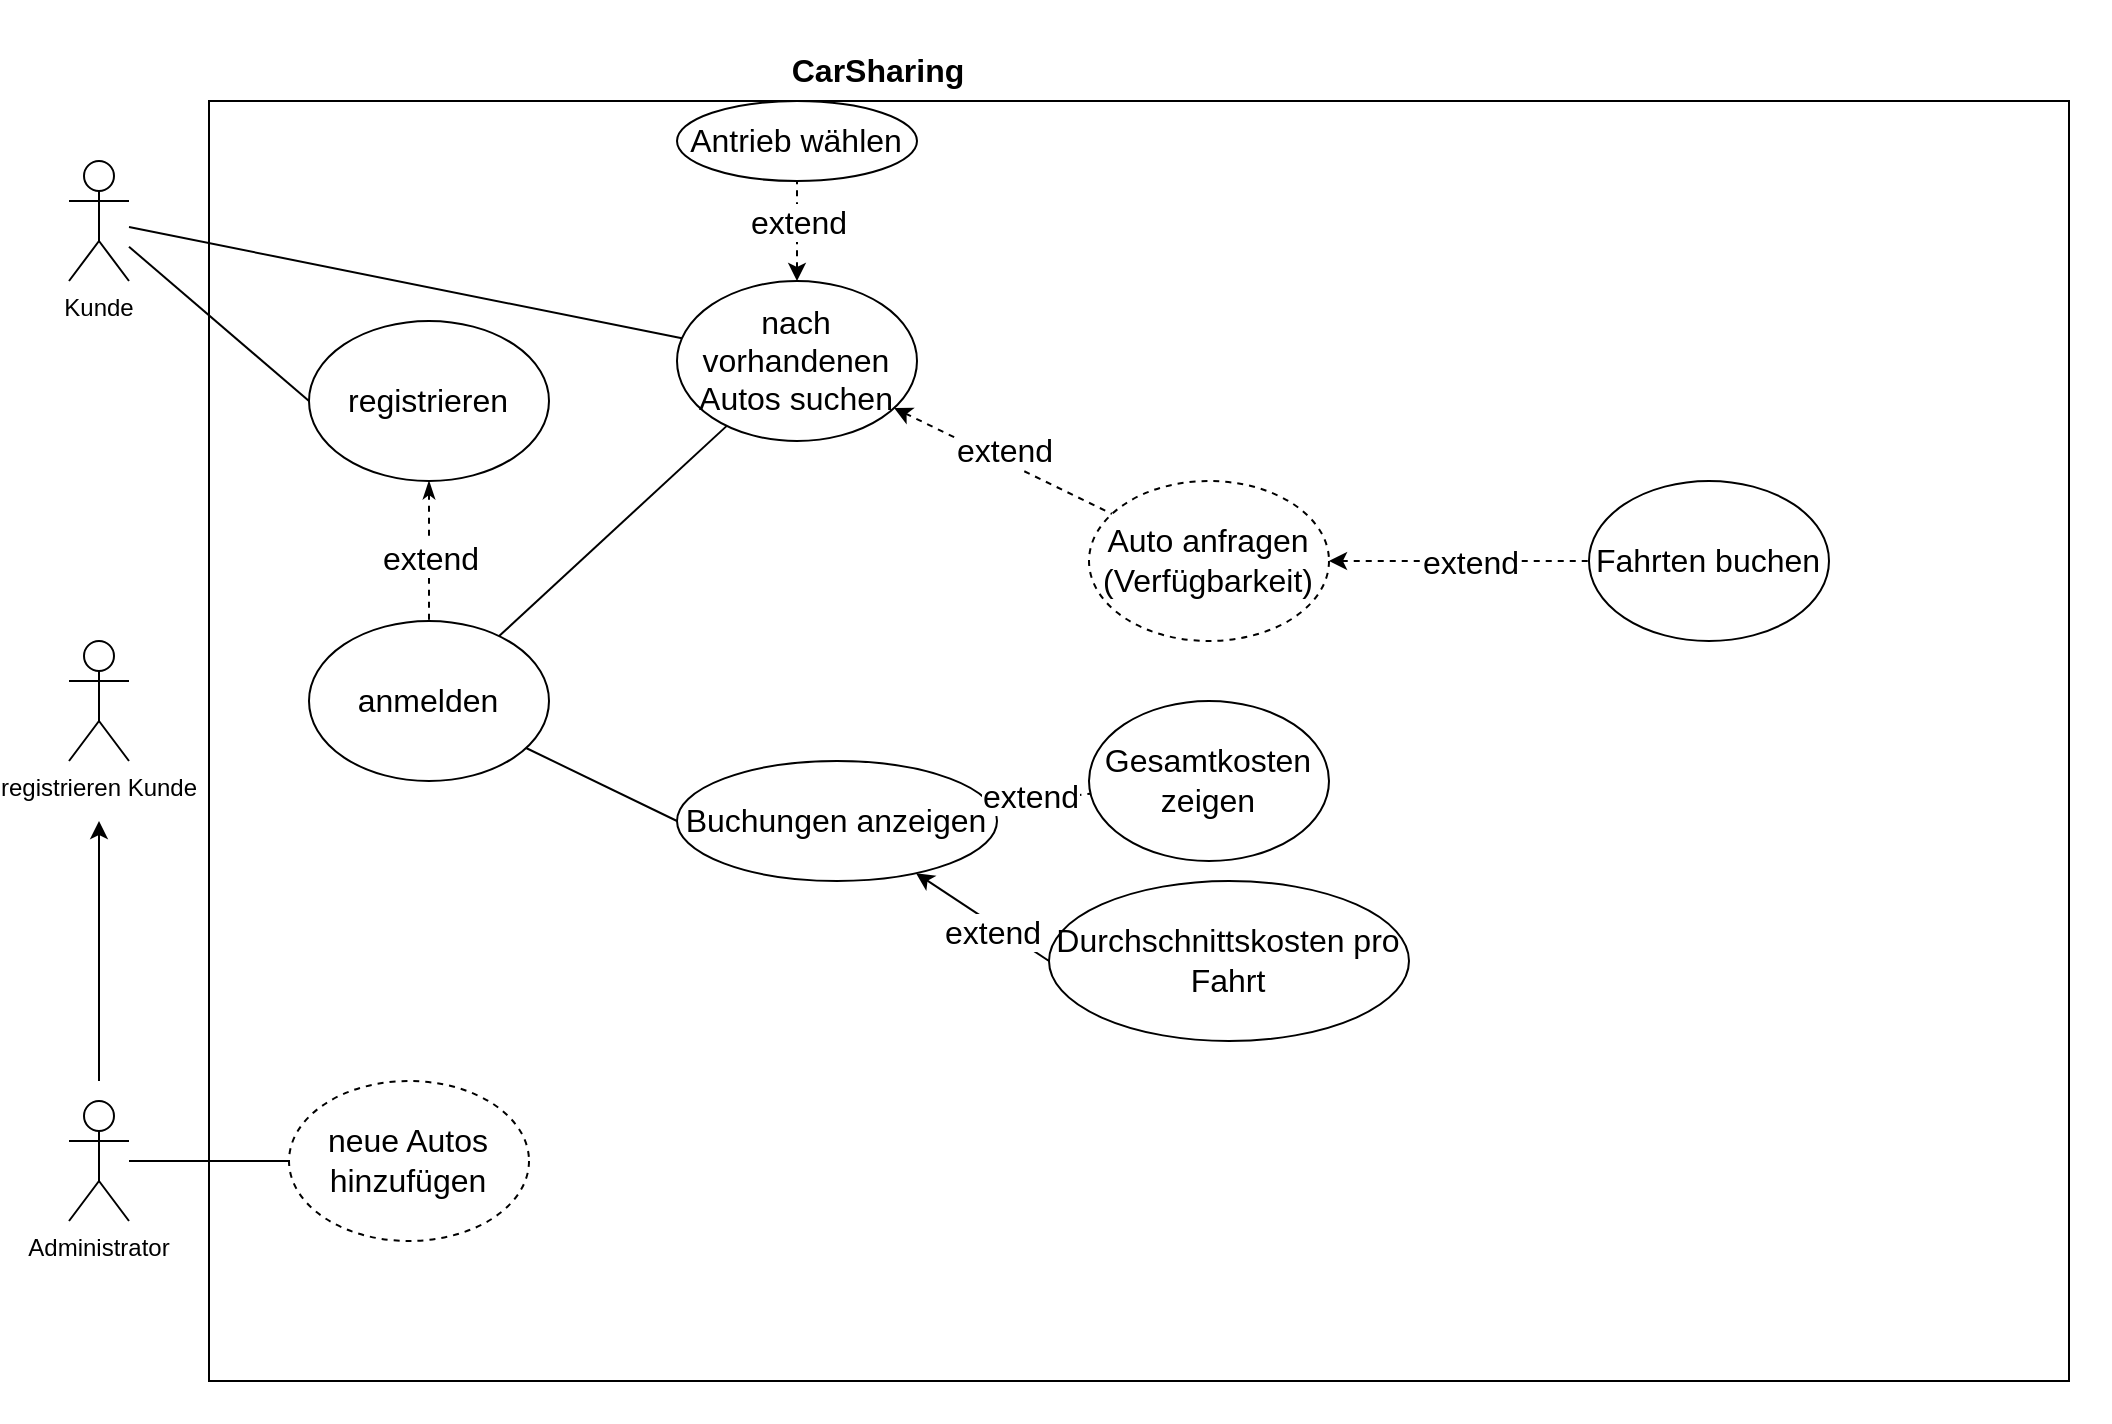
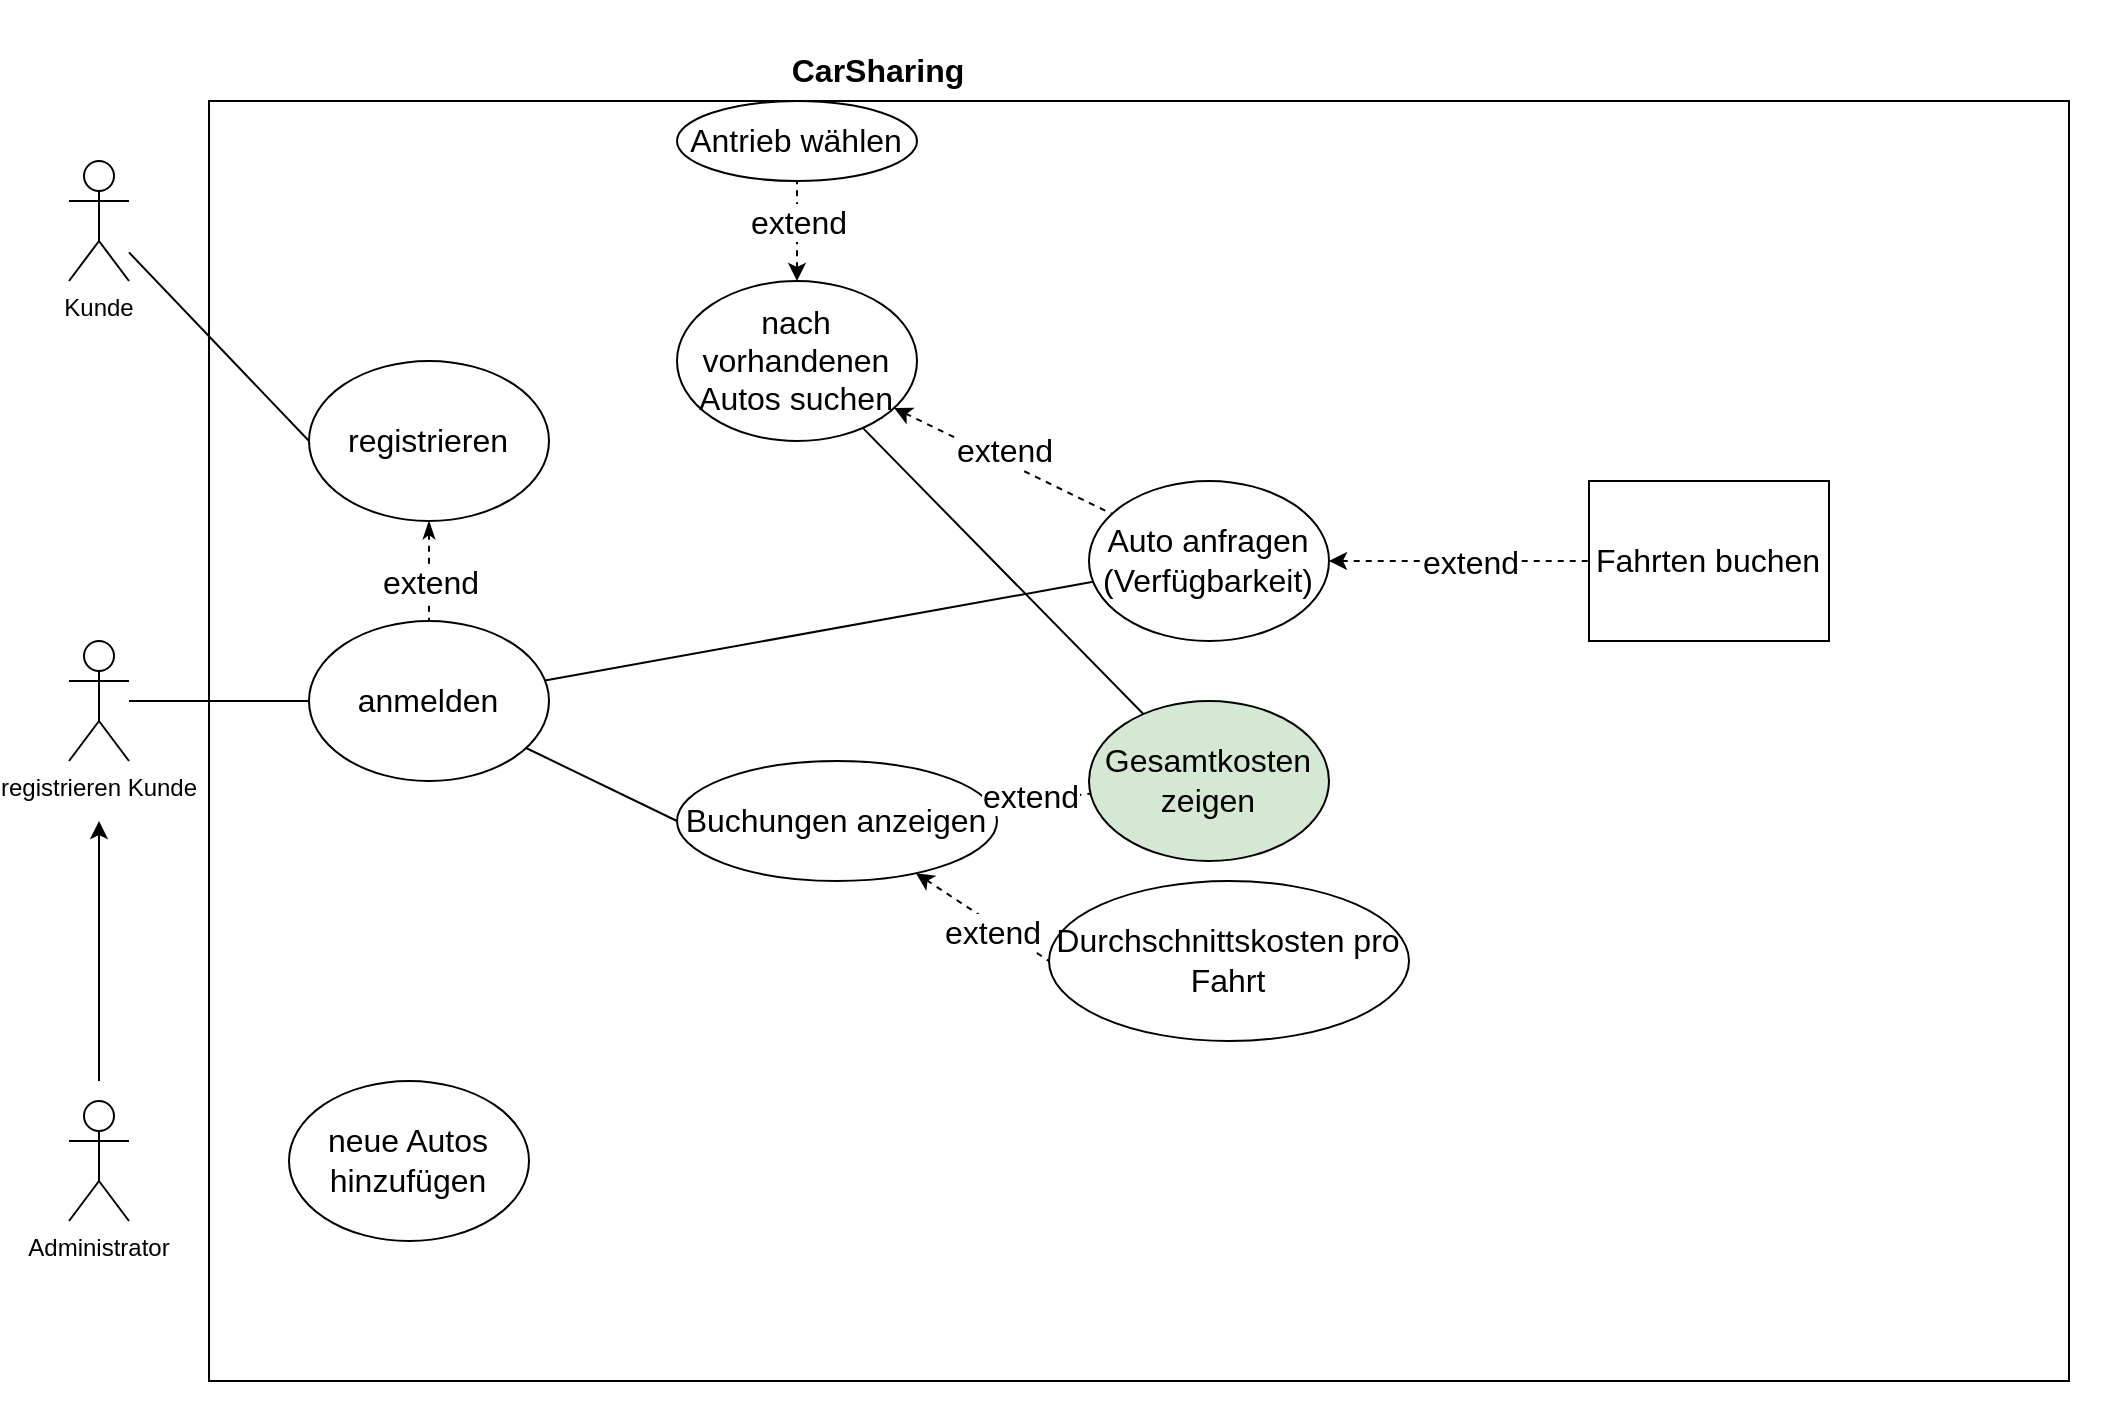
(405, 283) -> (1003, 571)
(429, 401) -> (429, 441)
(613, 531) -> (819, 631)
(1209, 561) -> (1209, 561)
(1709, 561) -> (1709, 561)
none -> (219, 701)
(1209, 781) -> (1209, 781)
(953, 898) -> (953, 898)
(209, 1161) -> none
(409, 1161) -> (409, 1161)
